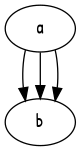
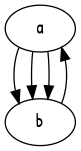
none -> (66, 82)
